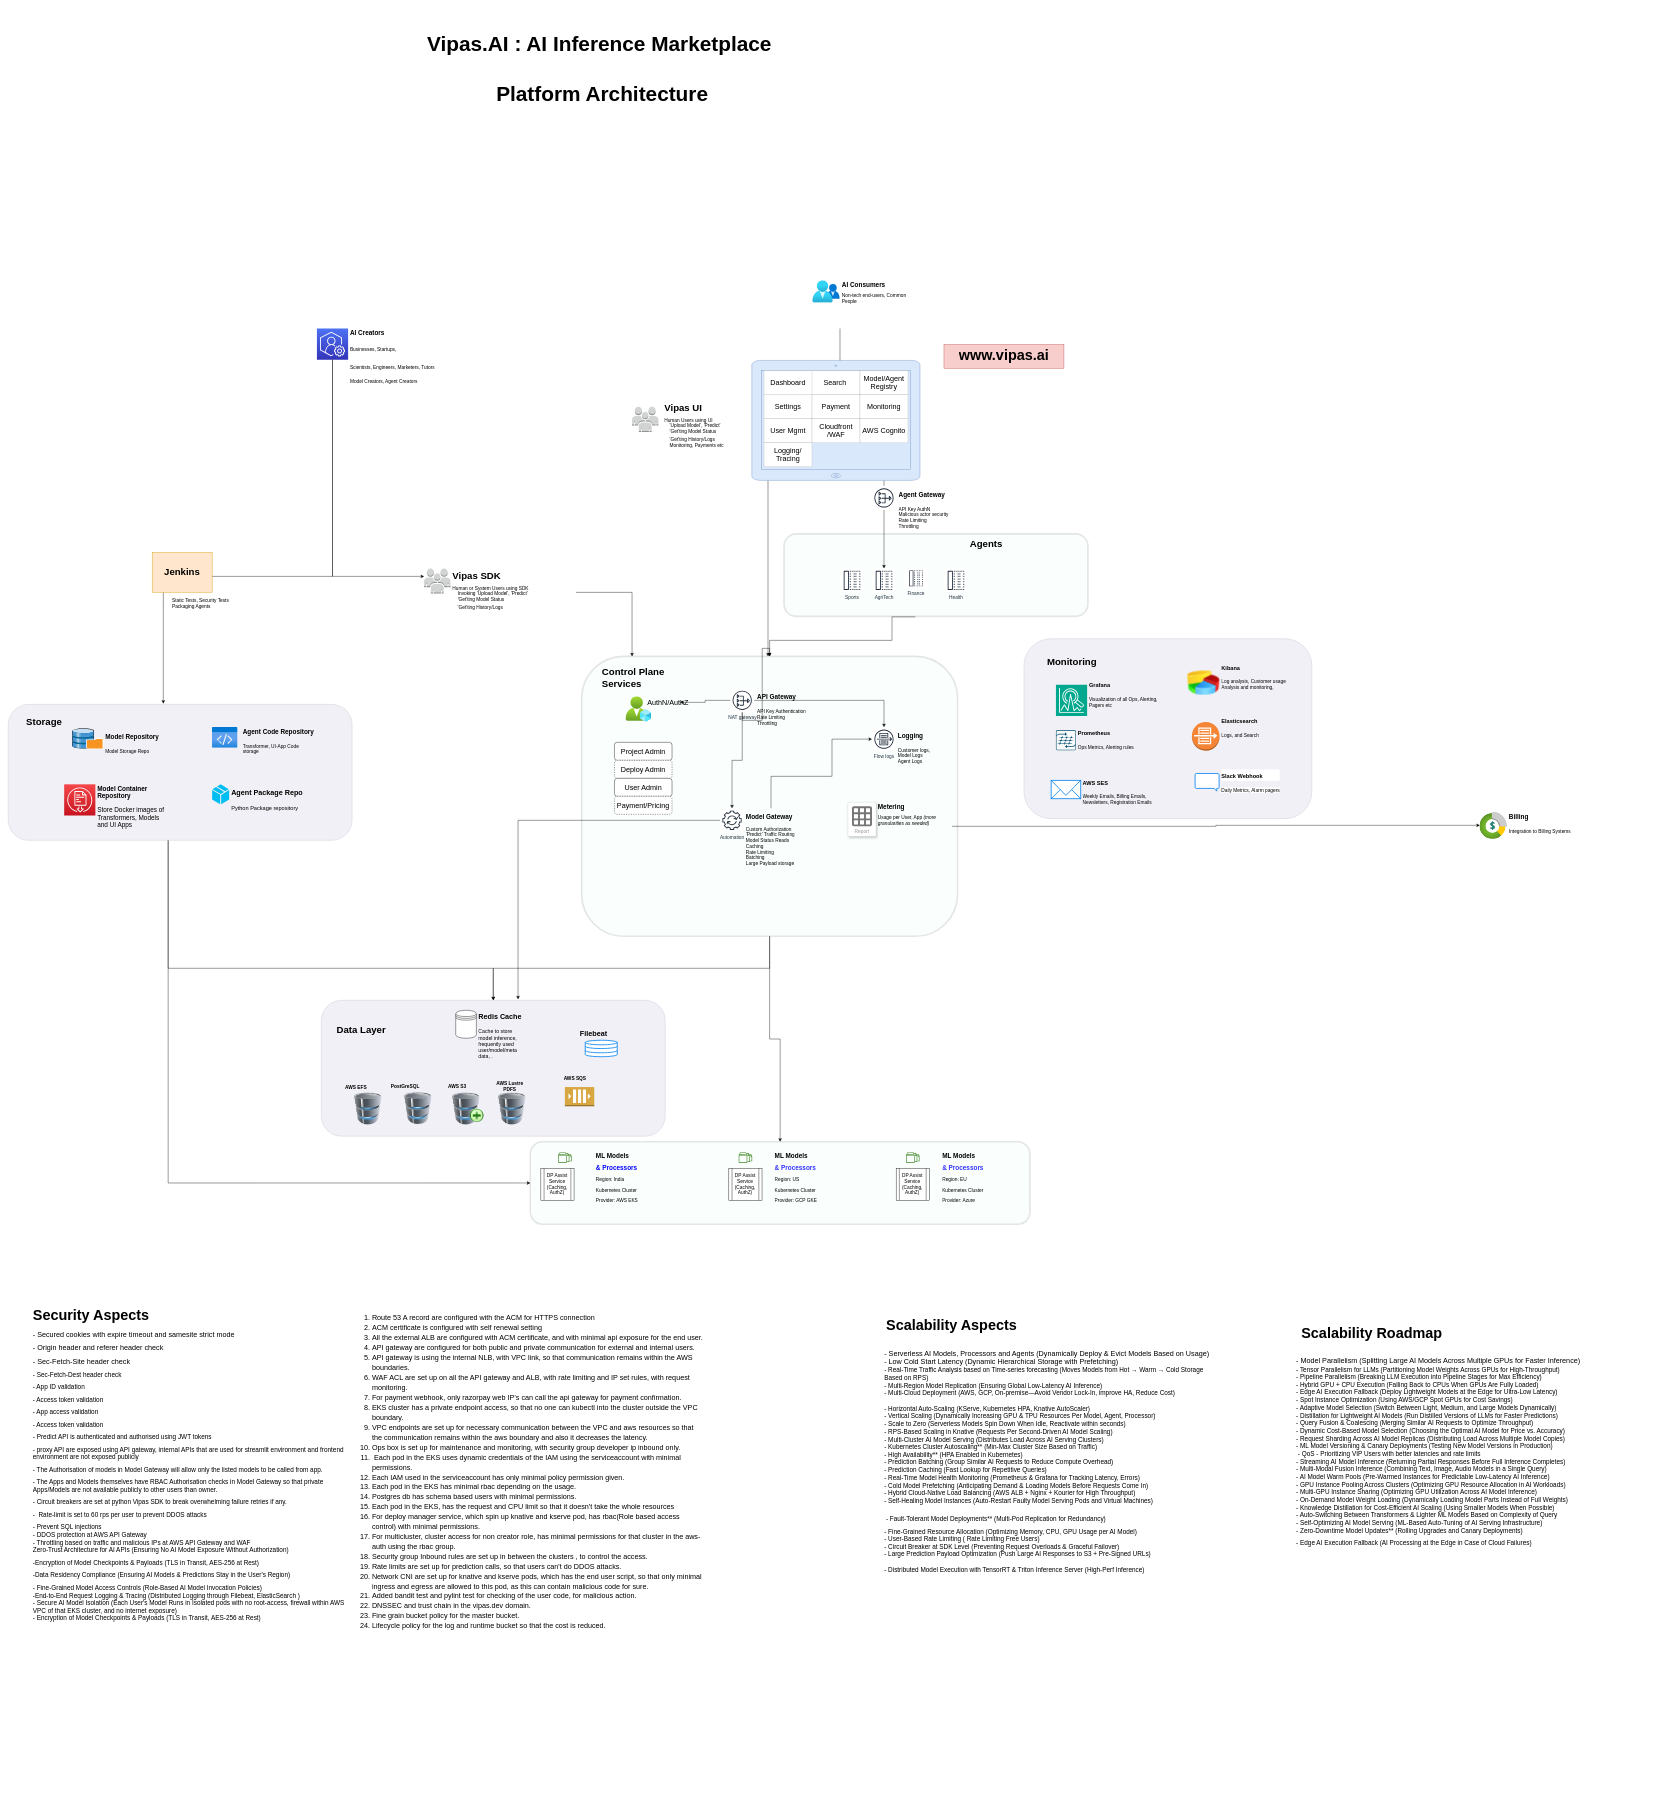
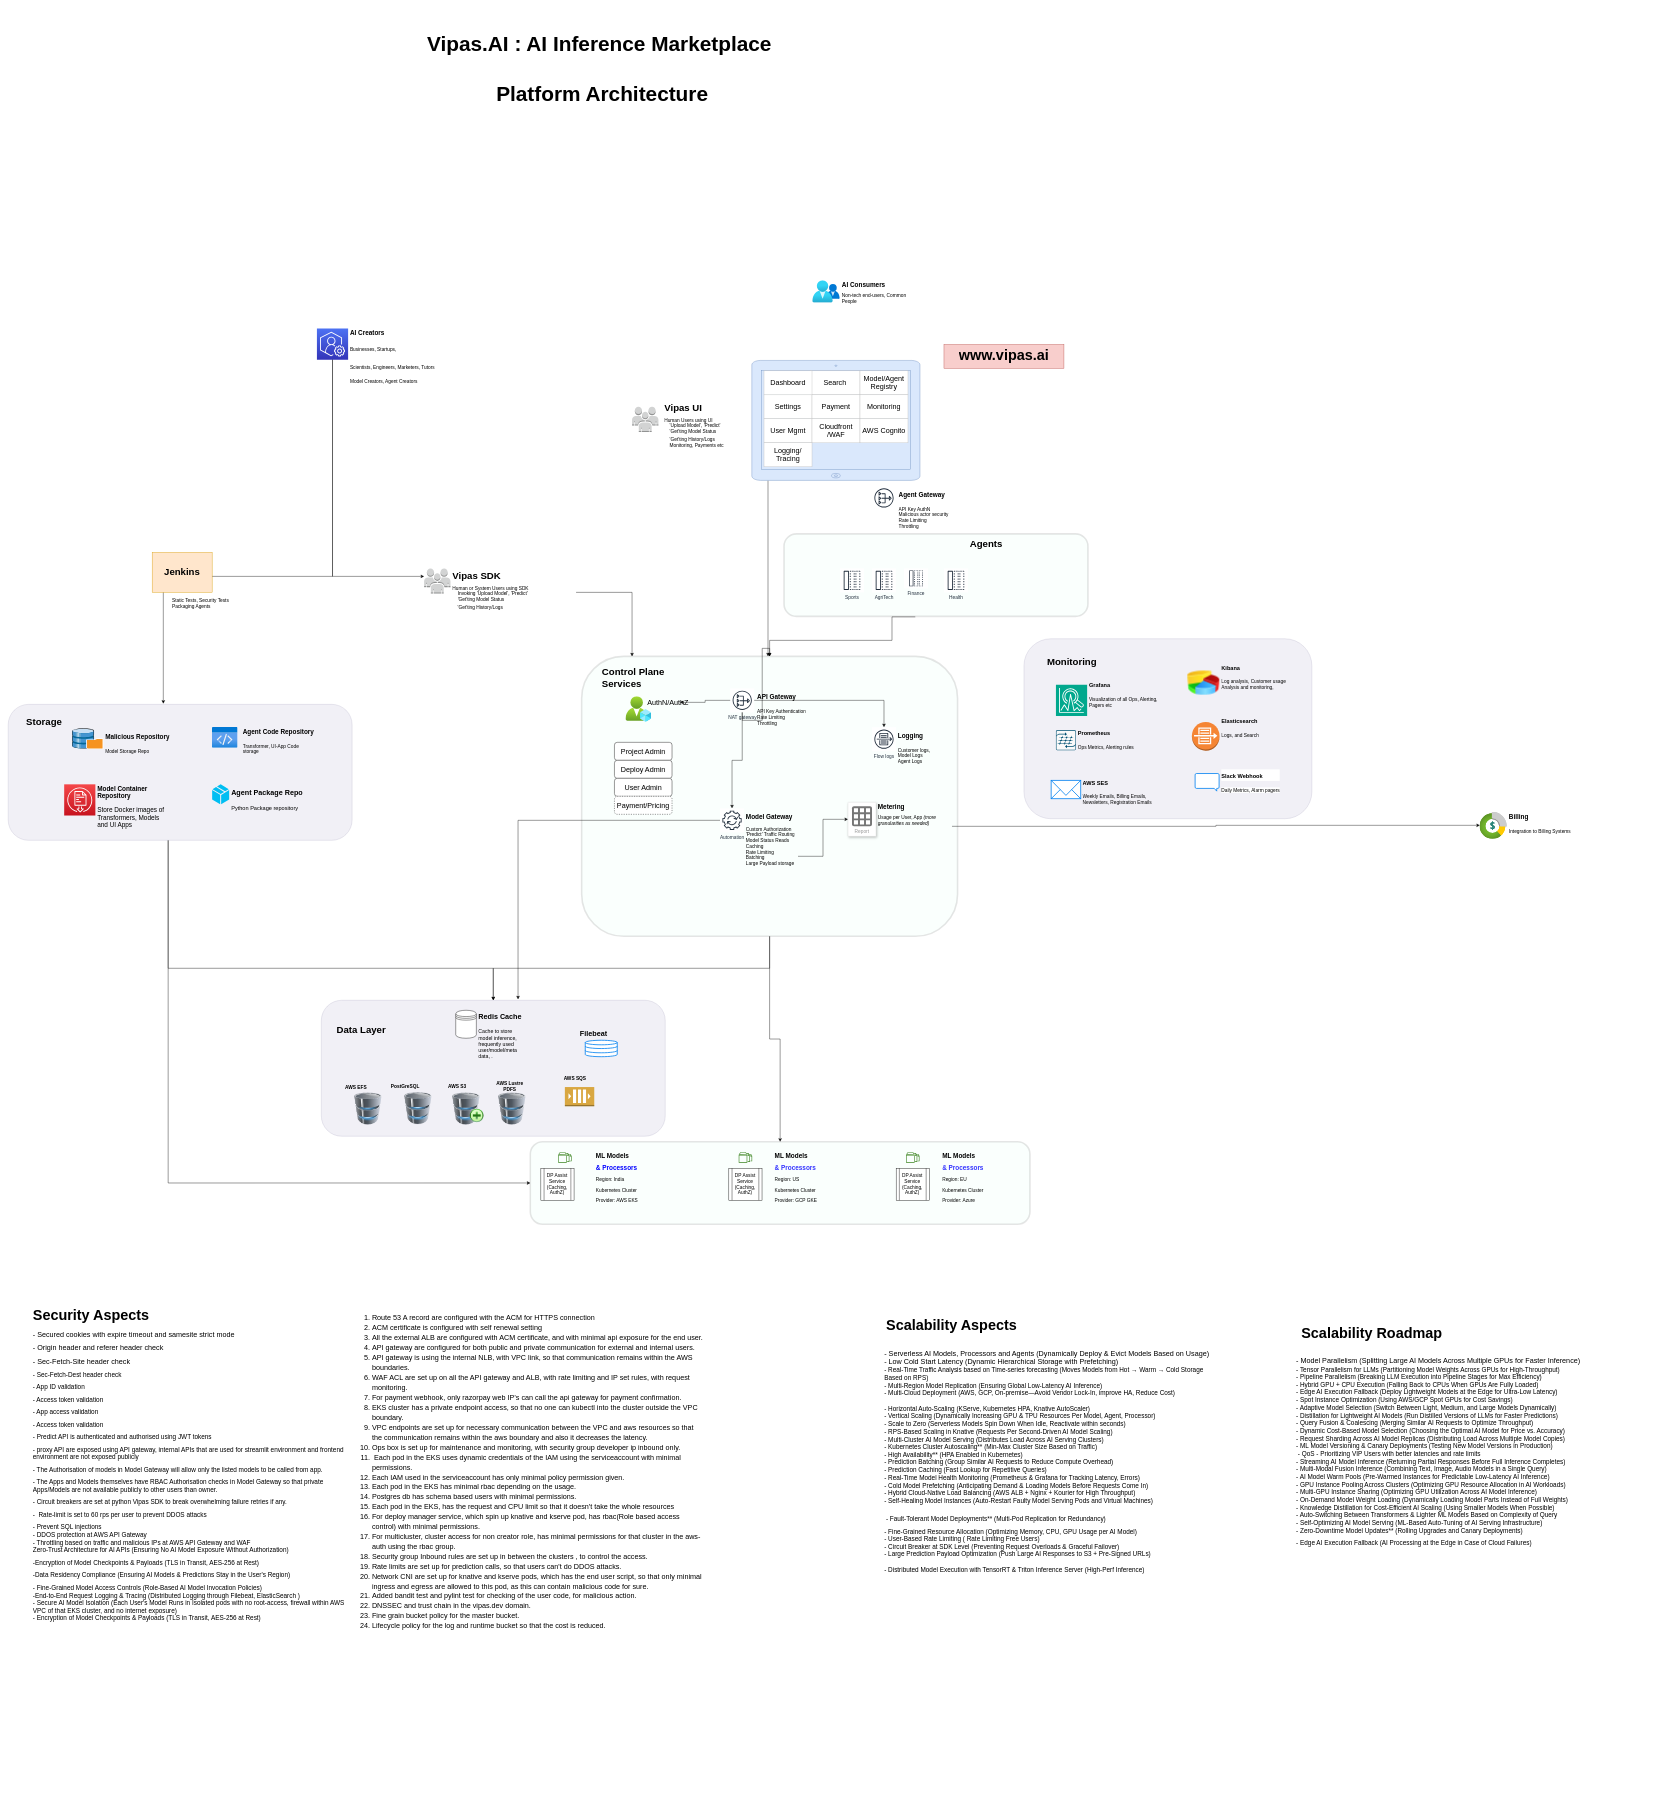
(884, 564) -> none
(128, 730) -> (129, 730)
(868, 739) -> none
(643, 769) -> (643, 769)
none -> (844, 819)
